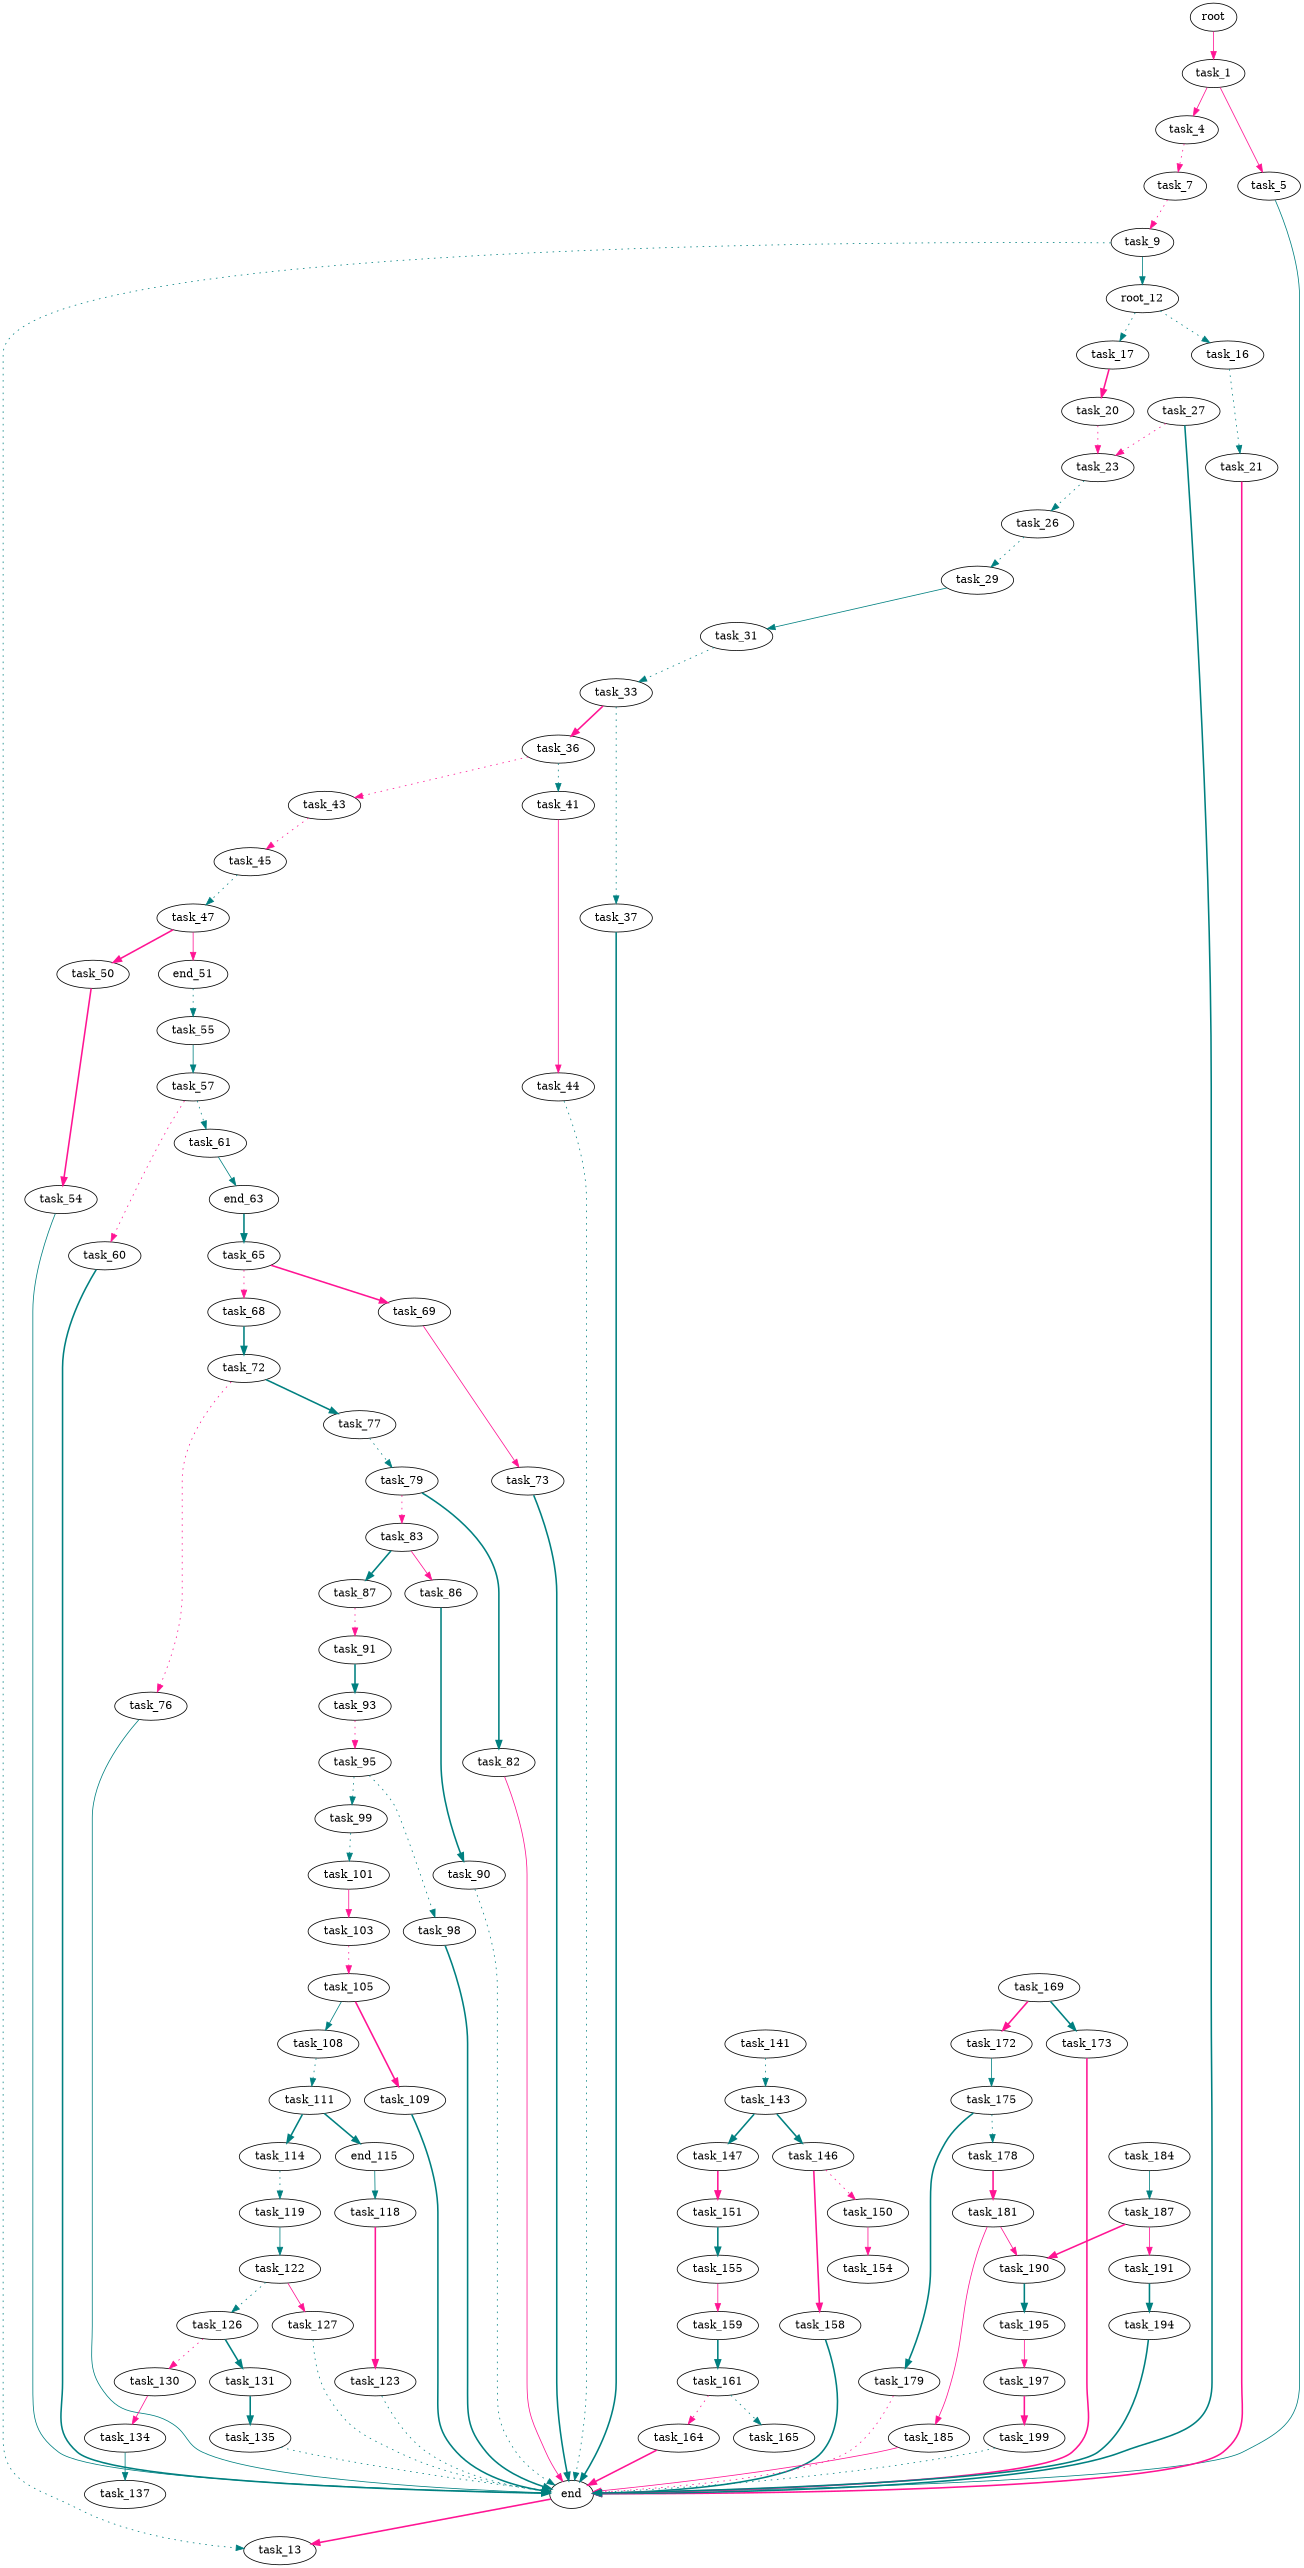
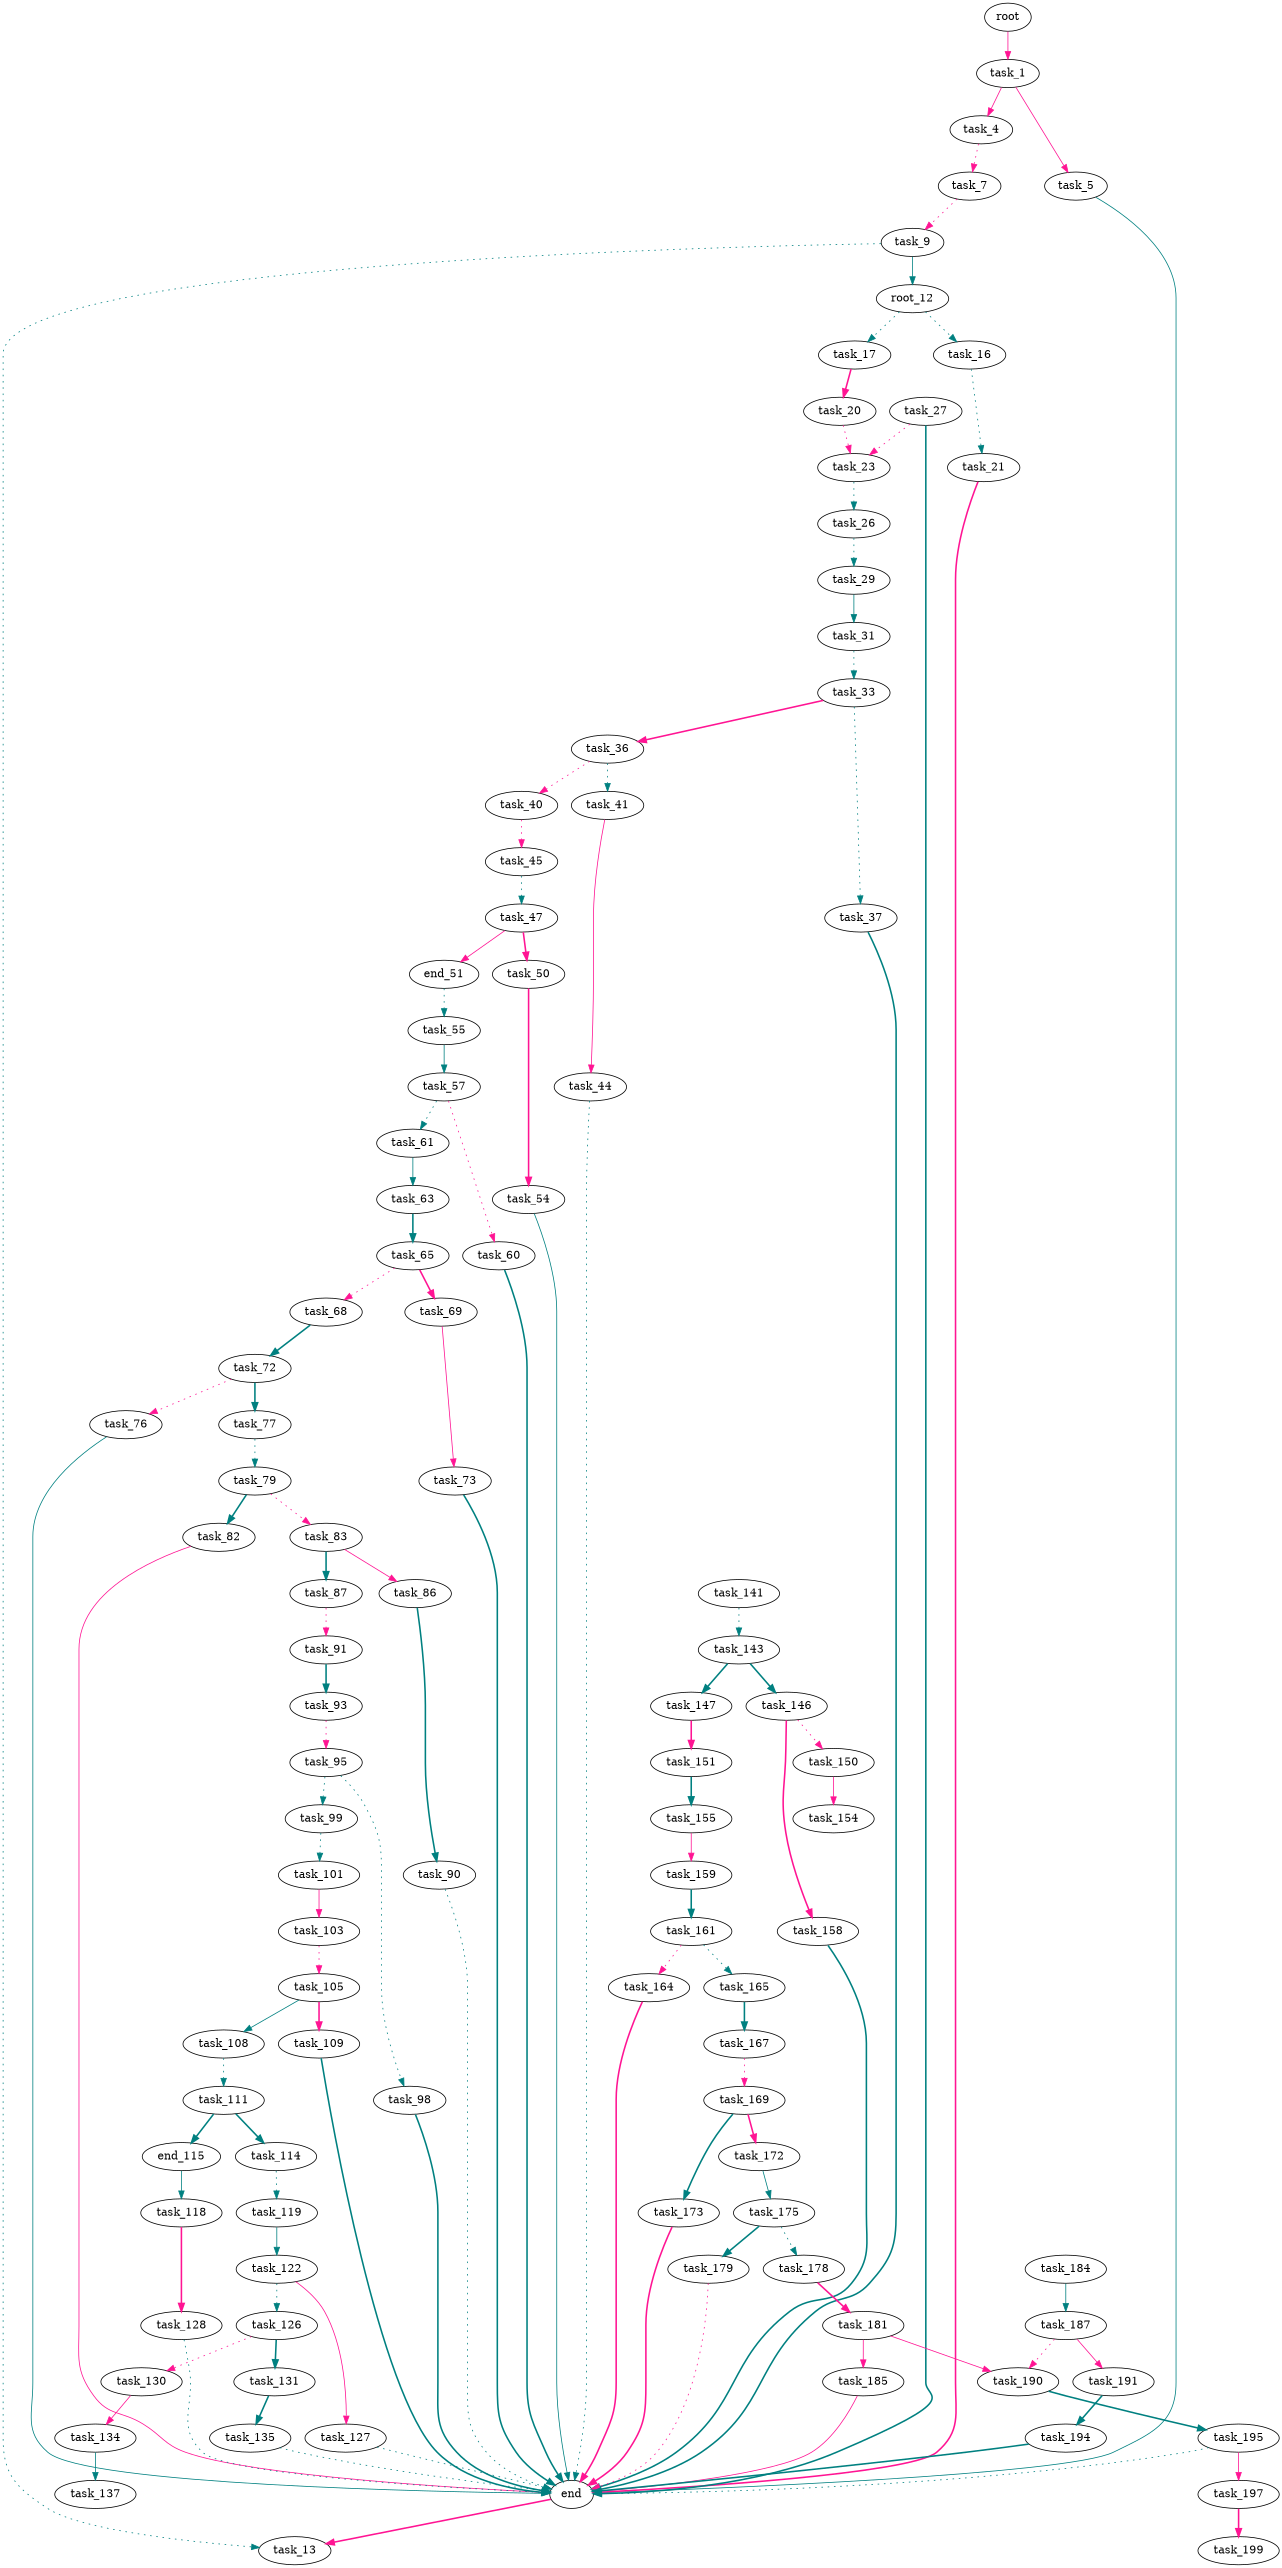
(325, 805) -> (522, 805)
(244, 1200) -> (413, 1200)
none -> (744, 2044)
(1092, 2239) -> (1045, 2351)
(375, 2382) -> (181, 2326)
(799, 2477) -> (1012, 2474)
